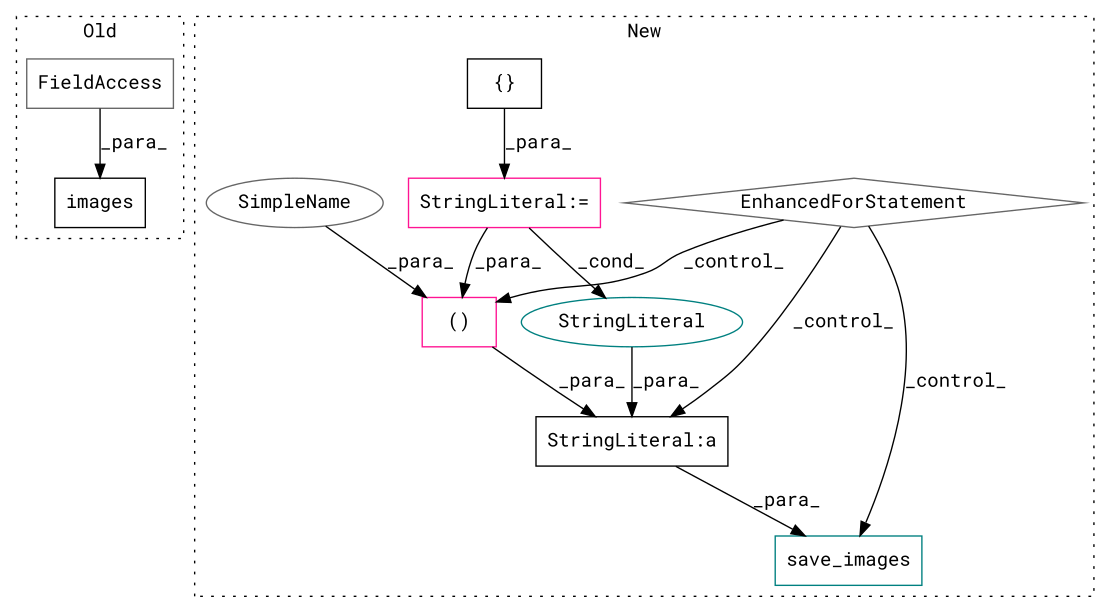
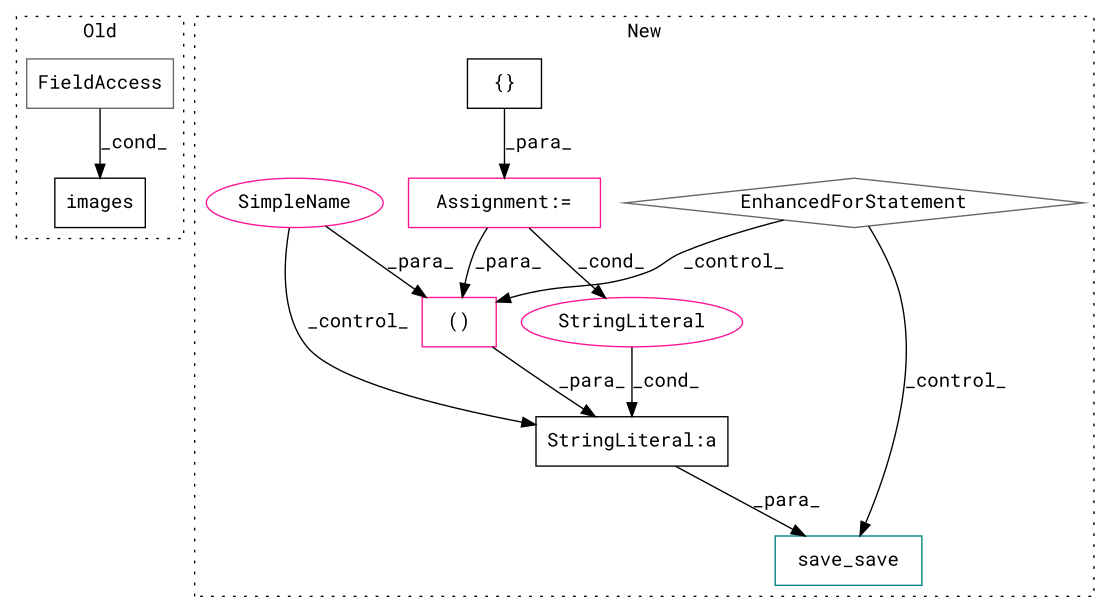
(134, 143) -> (134, 143)
(295, 203) -> (295, 203)
(504, 203) -> (504, 203)
(632, 322) -> (632, 322)
(772, 327) -> (352, 375)
(666, 382) -> (666, 382)
(849, 561) -> (849, 561)
